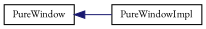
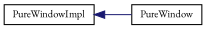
(98, 15) -> (118, 15)
